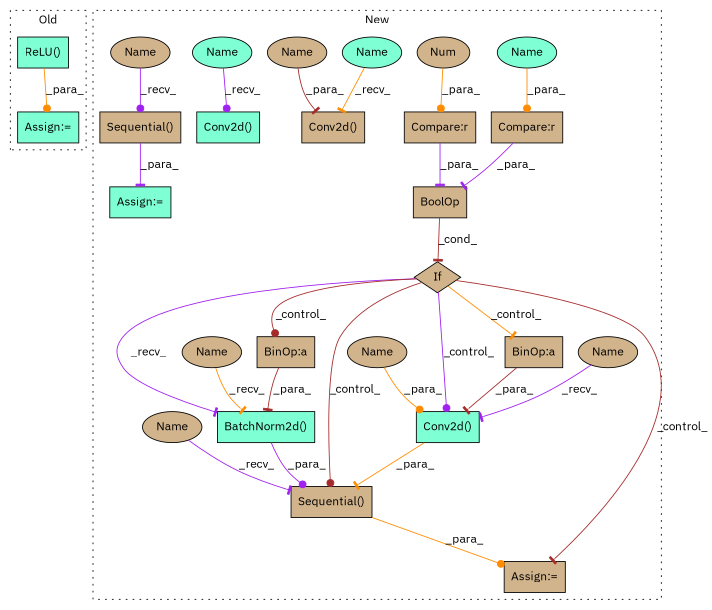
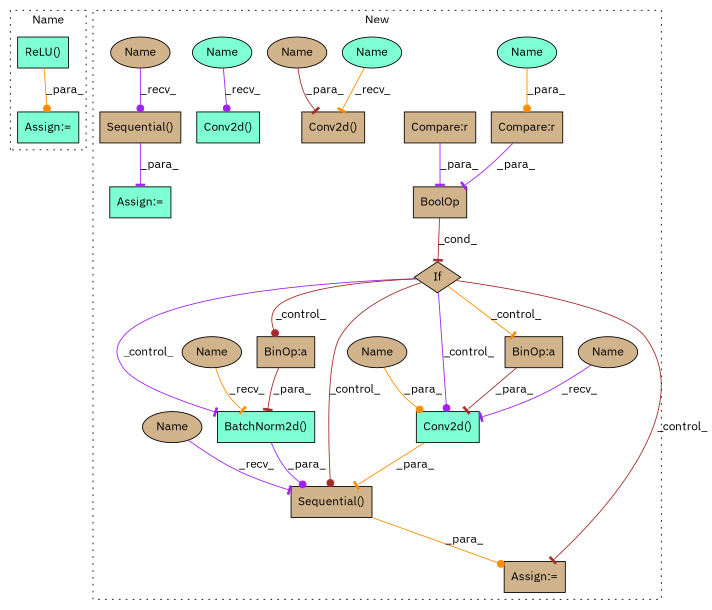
(48, 20) -> (48, 20)
(443, 53) -> none
(149, 352) -> (149, 352)
